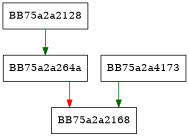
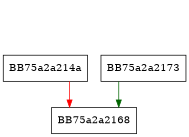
(45, 16) -> none
(45, 68) -> (45, 68)
(143, 68) -> (143, 68)
